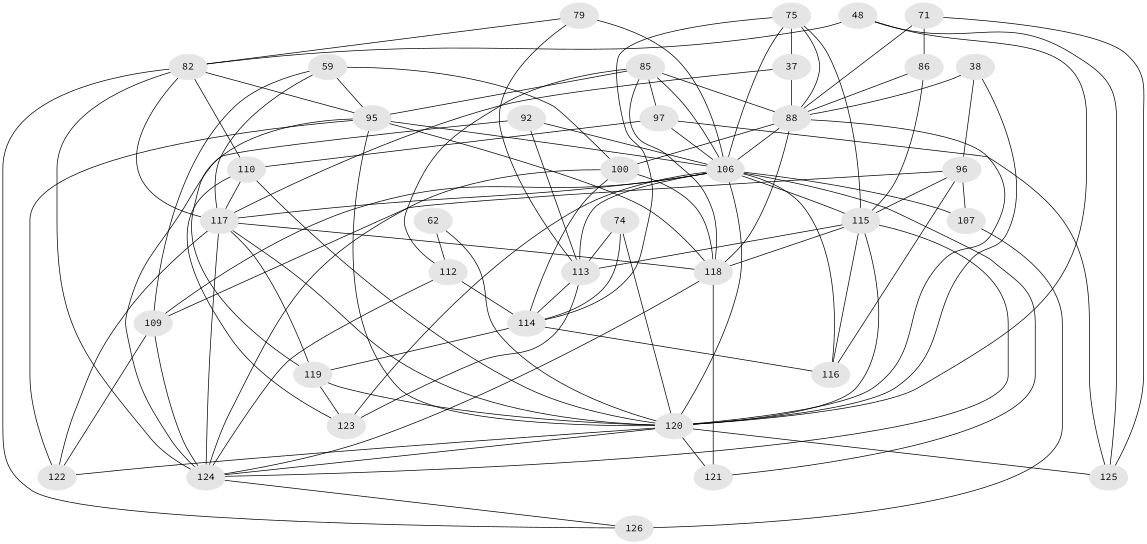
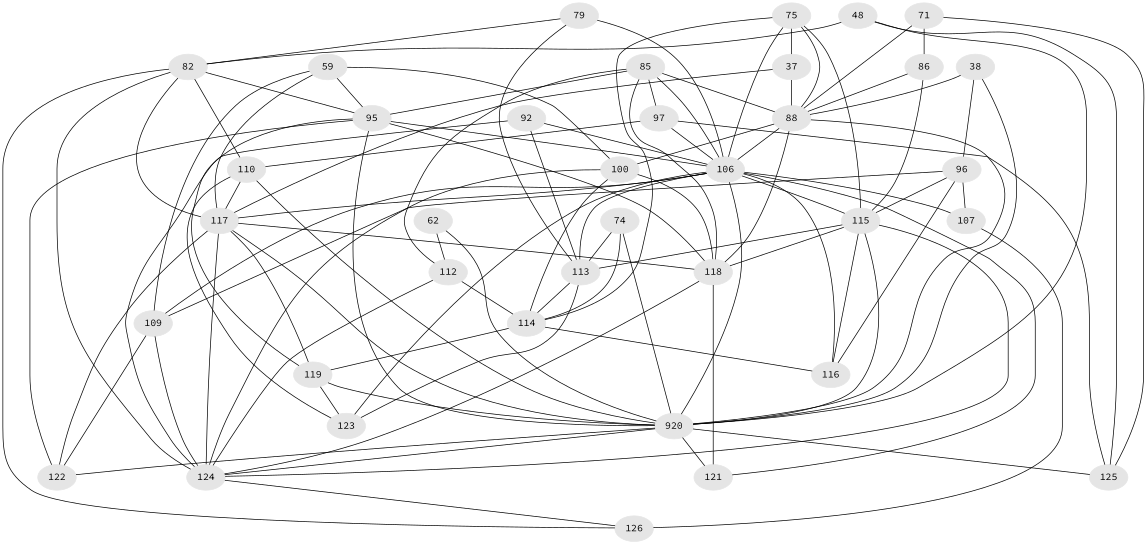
(674, 426) -> (674, 426)
